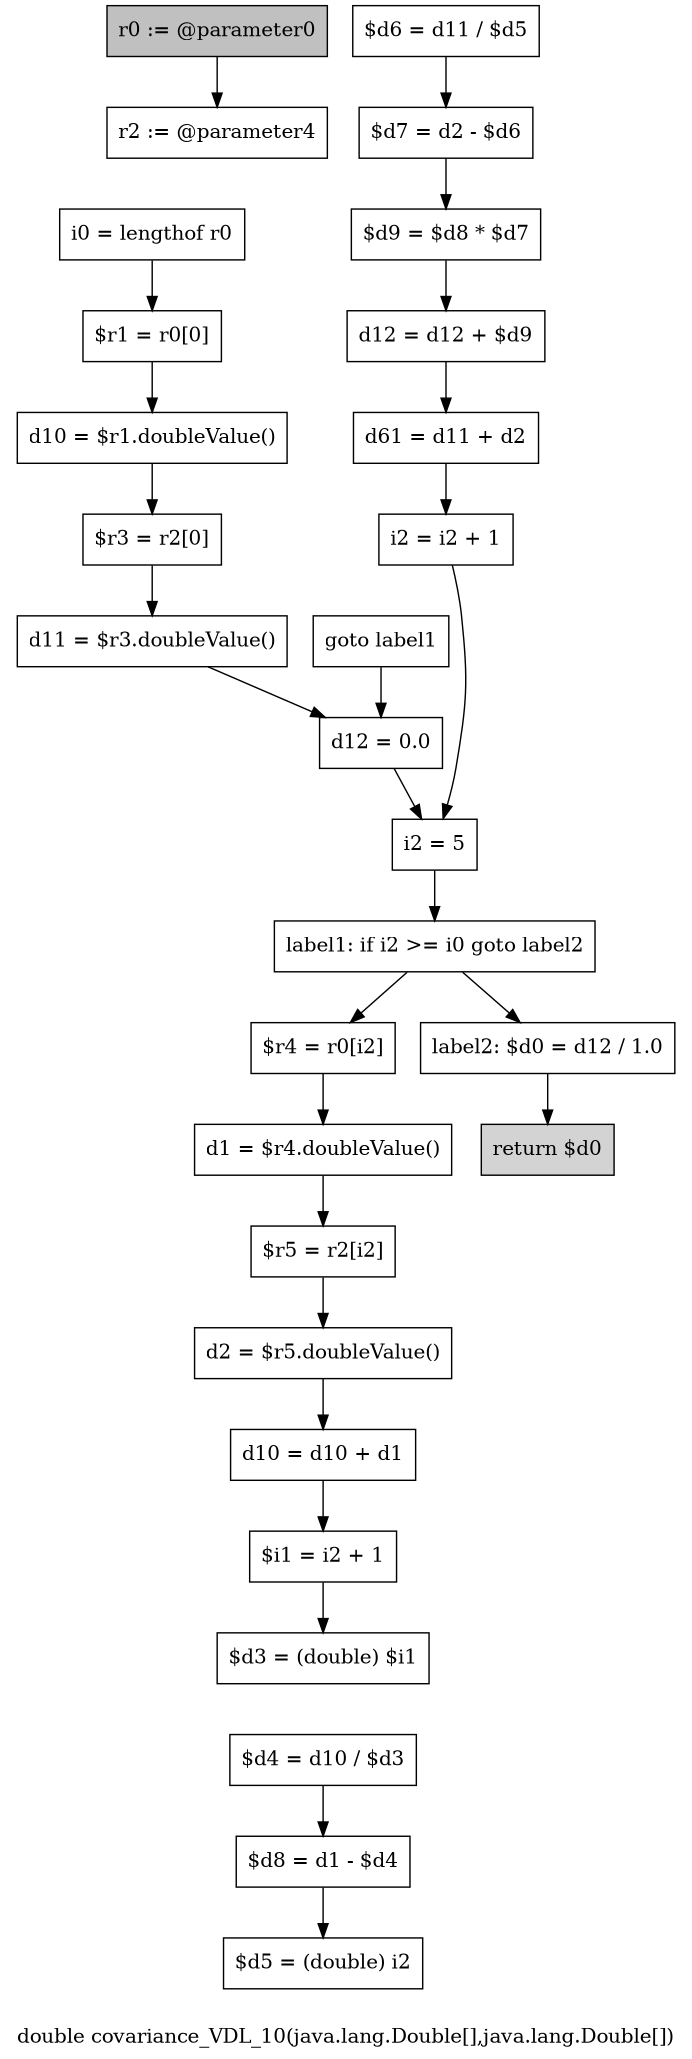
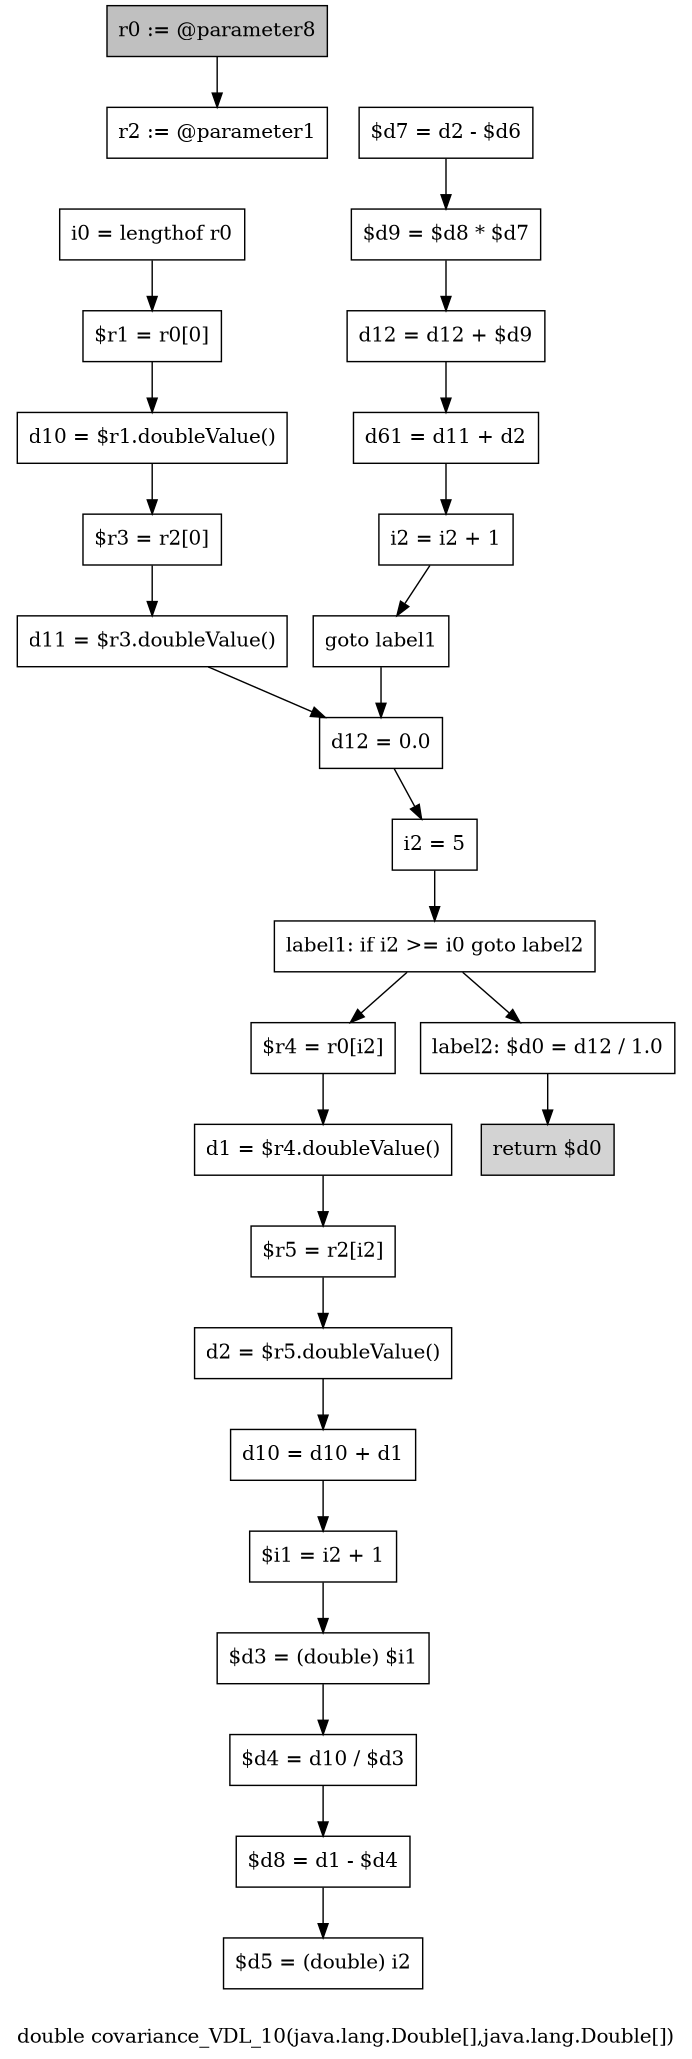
(217, 31) -> (217, 31)
(446, 31) -> none
(217, 133) -> (217, 133)
(466, 685) -> (417, 584)
none -> (323, 1702)
